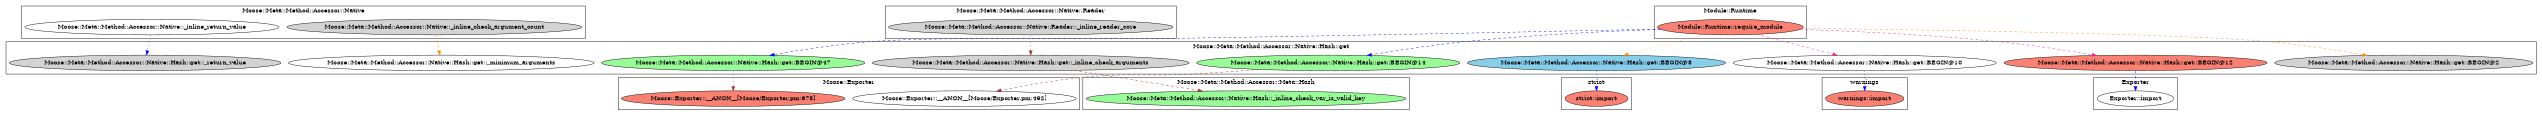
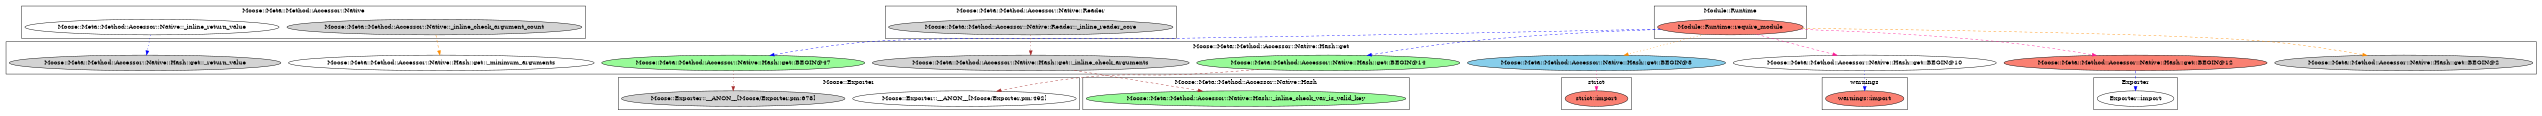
(1596, 80) -> (1596, 80)
(1246, 82) -> (1246, 82)
(733, 99) -> (733, 99)
